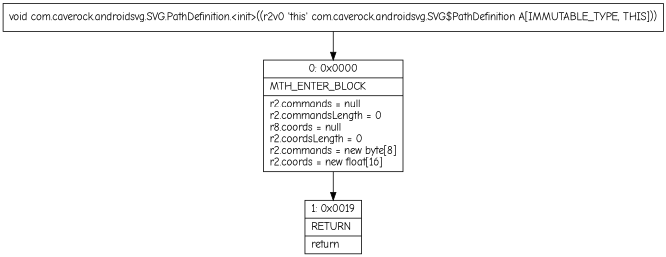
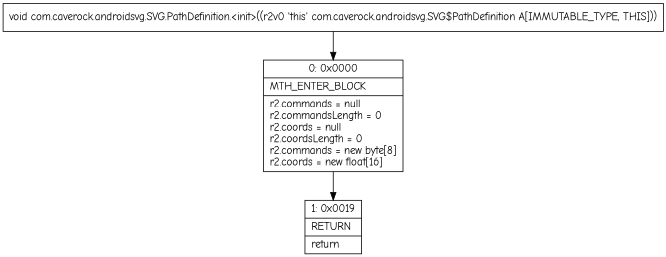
(306, 127) -> (306, 127)
